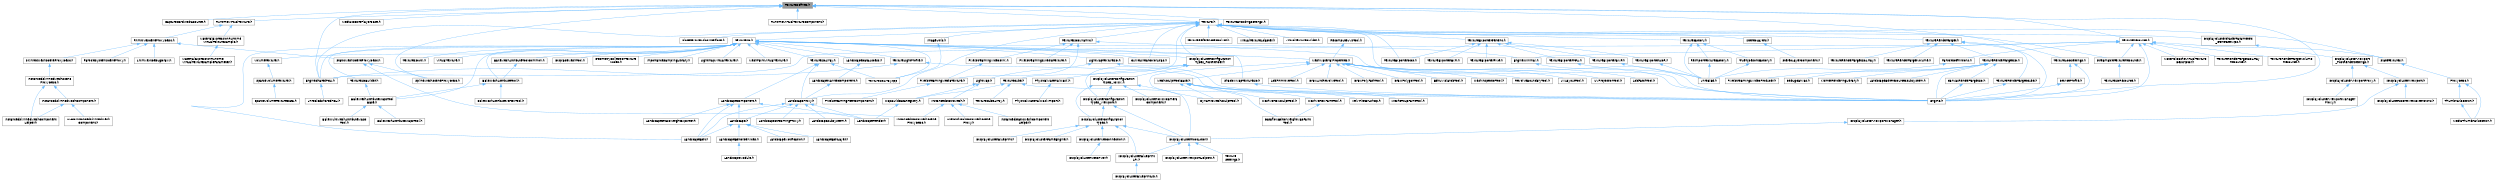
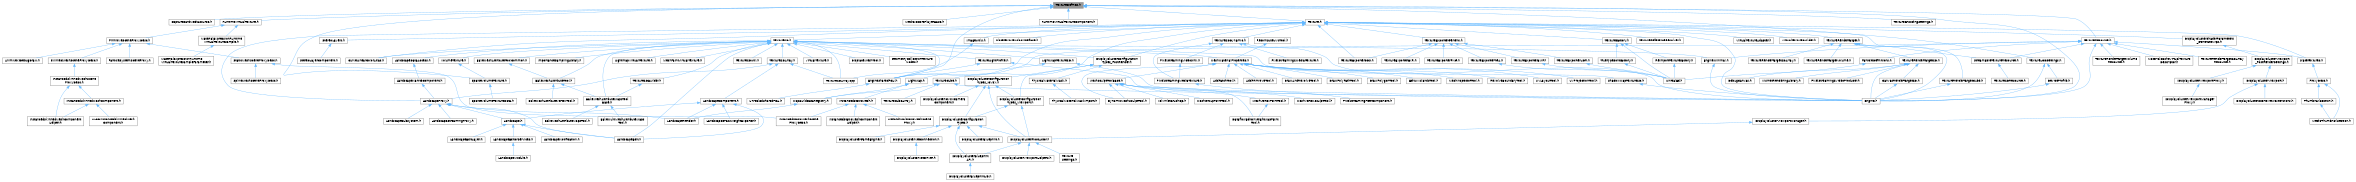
(566, 22) -> (563, 13)
(1898, 81) -> none
